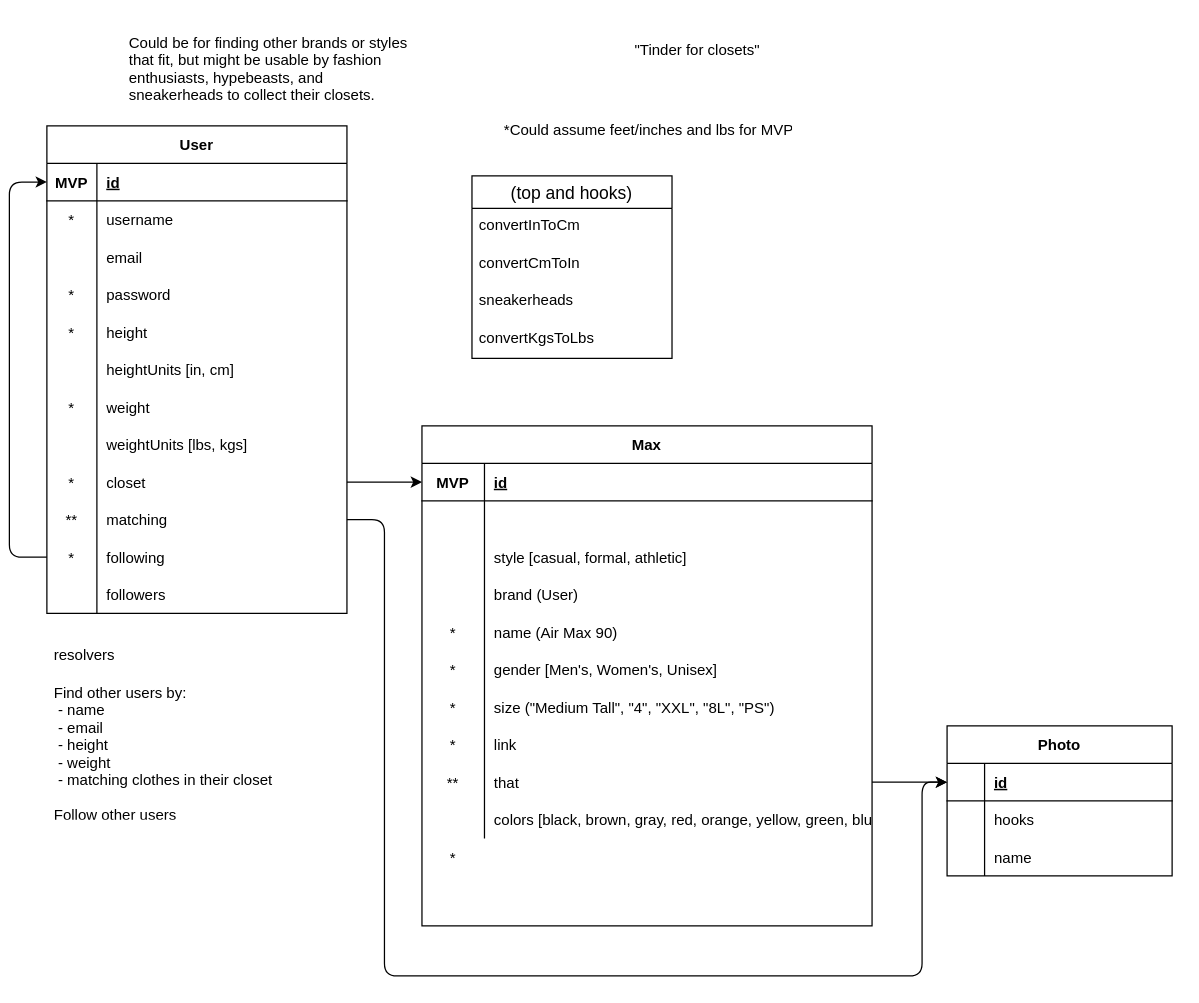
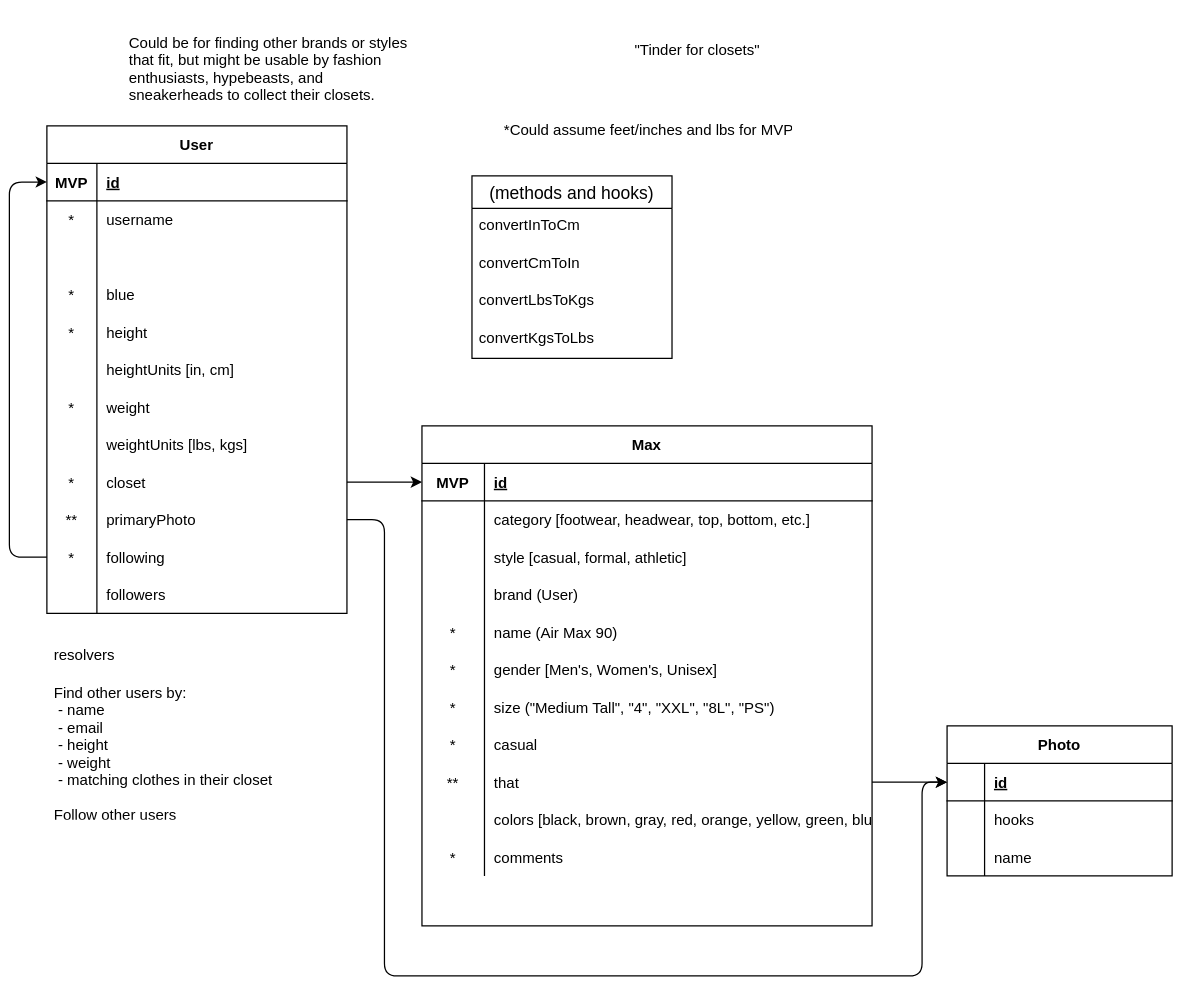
(571, 193) -> (571, 193)
(222, 257) -> none
(140, 295) -> (121, 295)
(529, 300) -> (542, 300)
none -> (678, 519)
(138, 520) -> (155, 520)
(507, 745) -> (517, 745)
none -> (678, 857)
